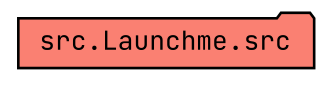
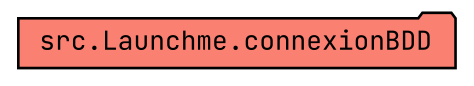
(166, 43) -> (237, 43)
